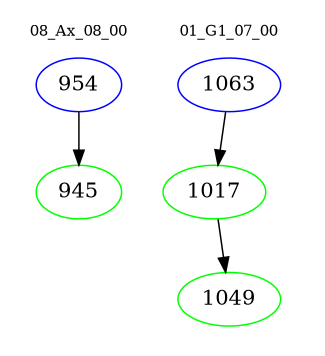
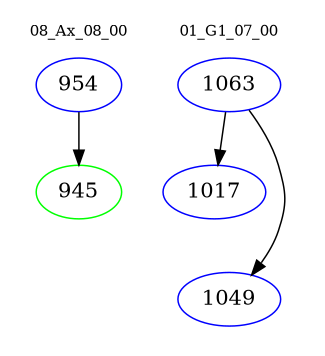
(214, 192) -> (214, 192)
(221, 238) -> (283, 185)
(229, 299) -> (229, 299)
